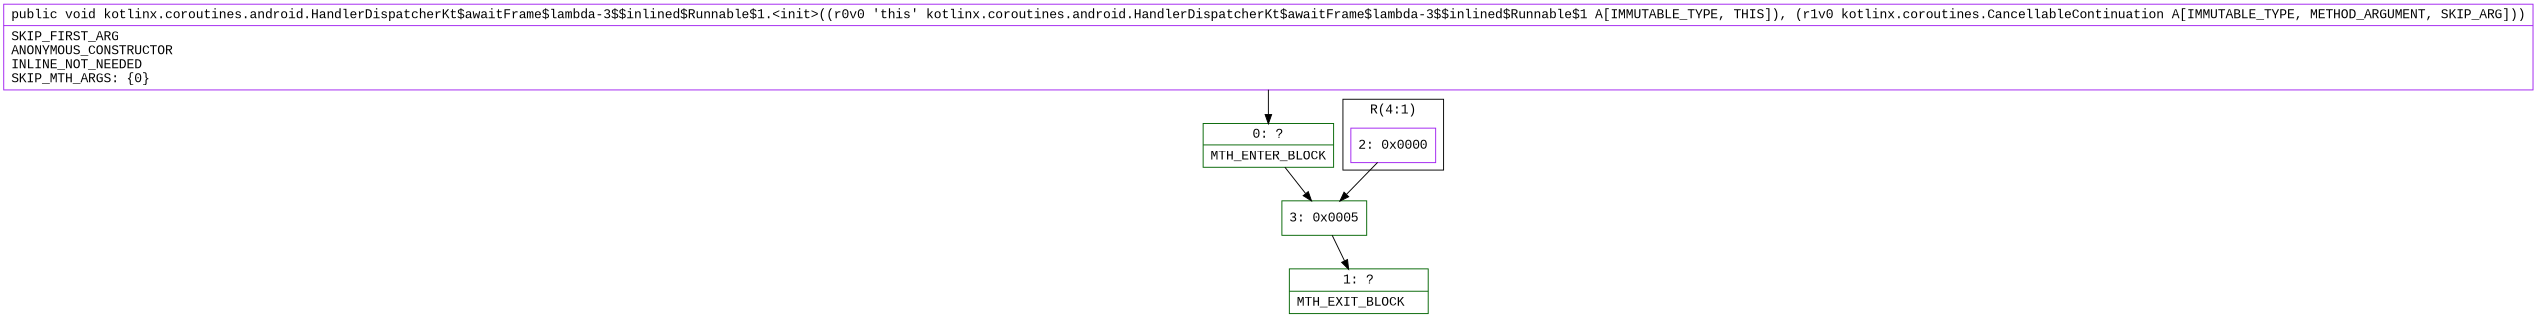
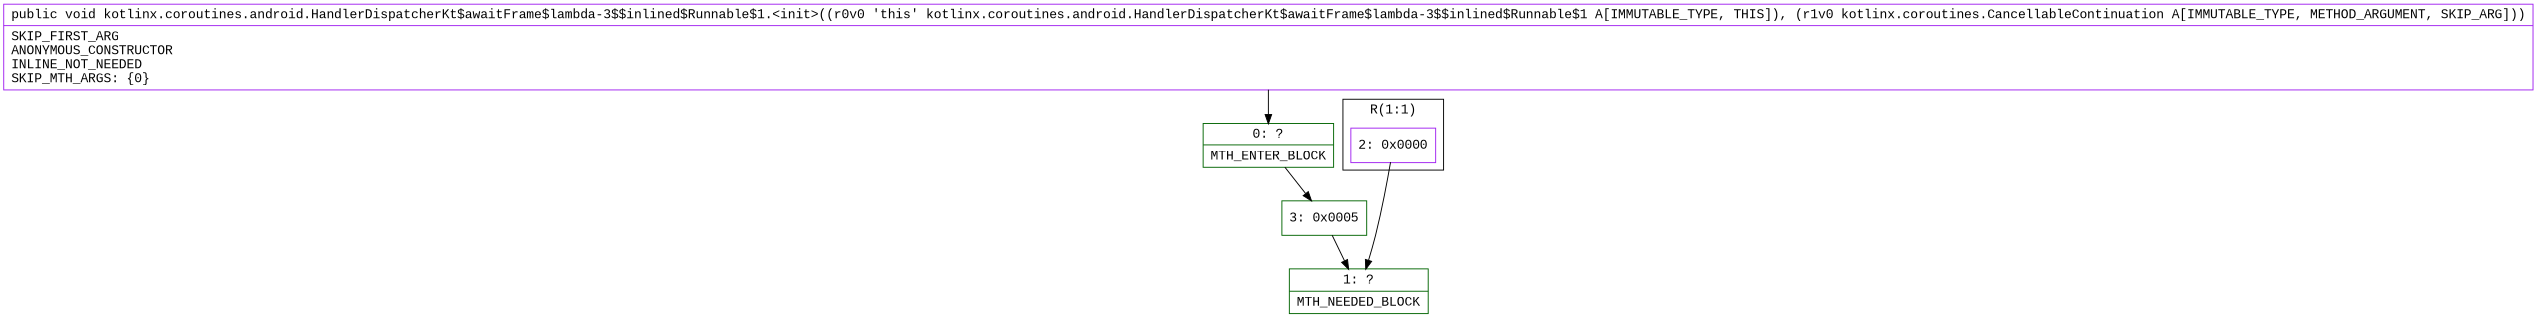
(1393, 110) -> (1393, 110)
(1362, 178) -> (1381, 212)
(1351, 302) -> (1359, 302)
